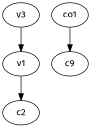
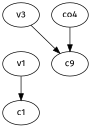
(70, 15) -> (70, 15)
(21, 36) -> (43, 37)
(21, 113) -> (21, 113)
